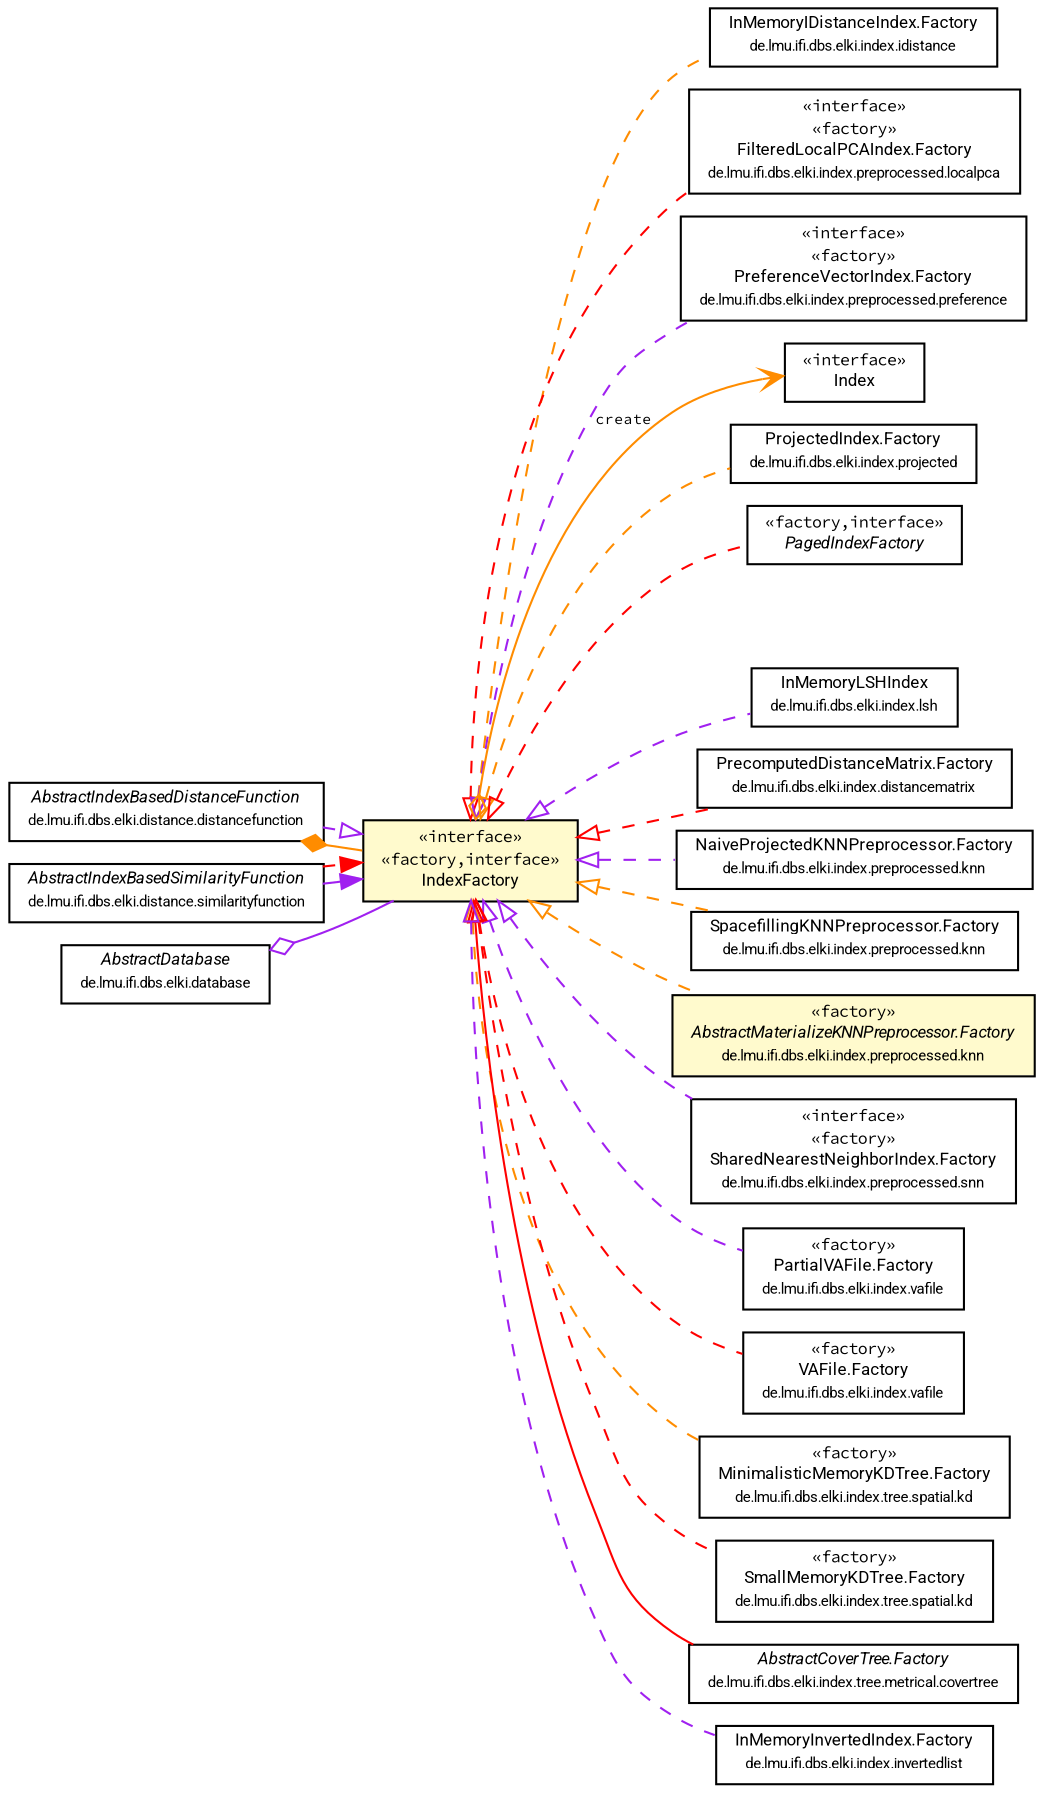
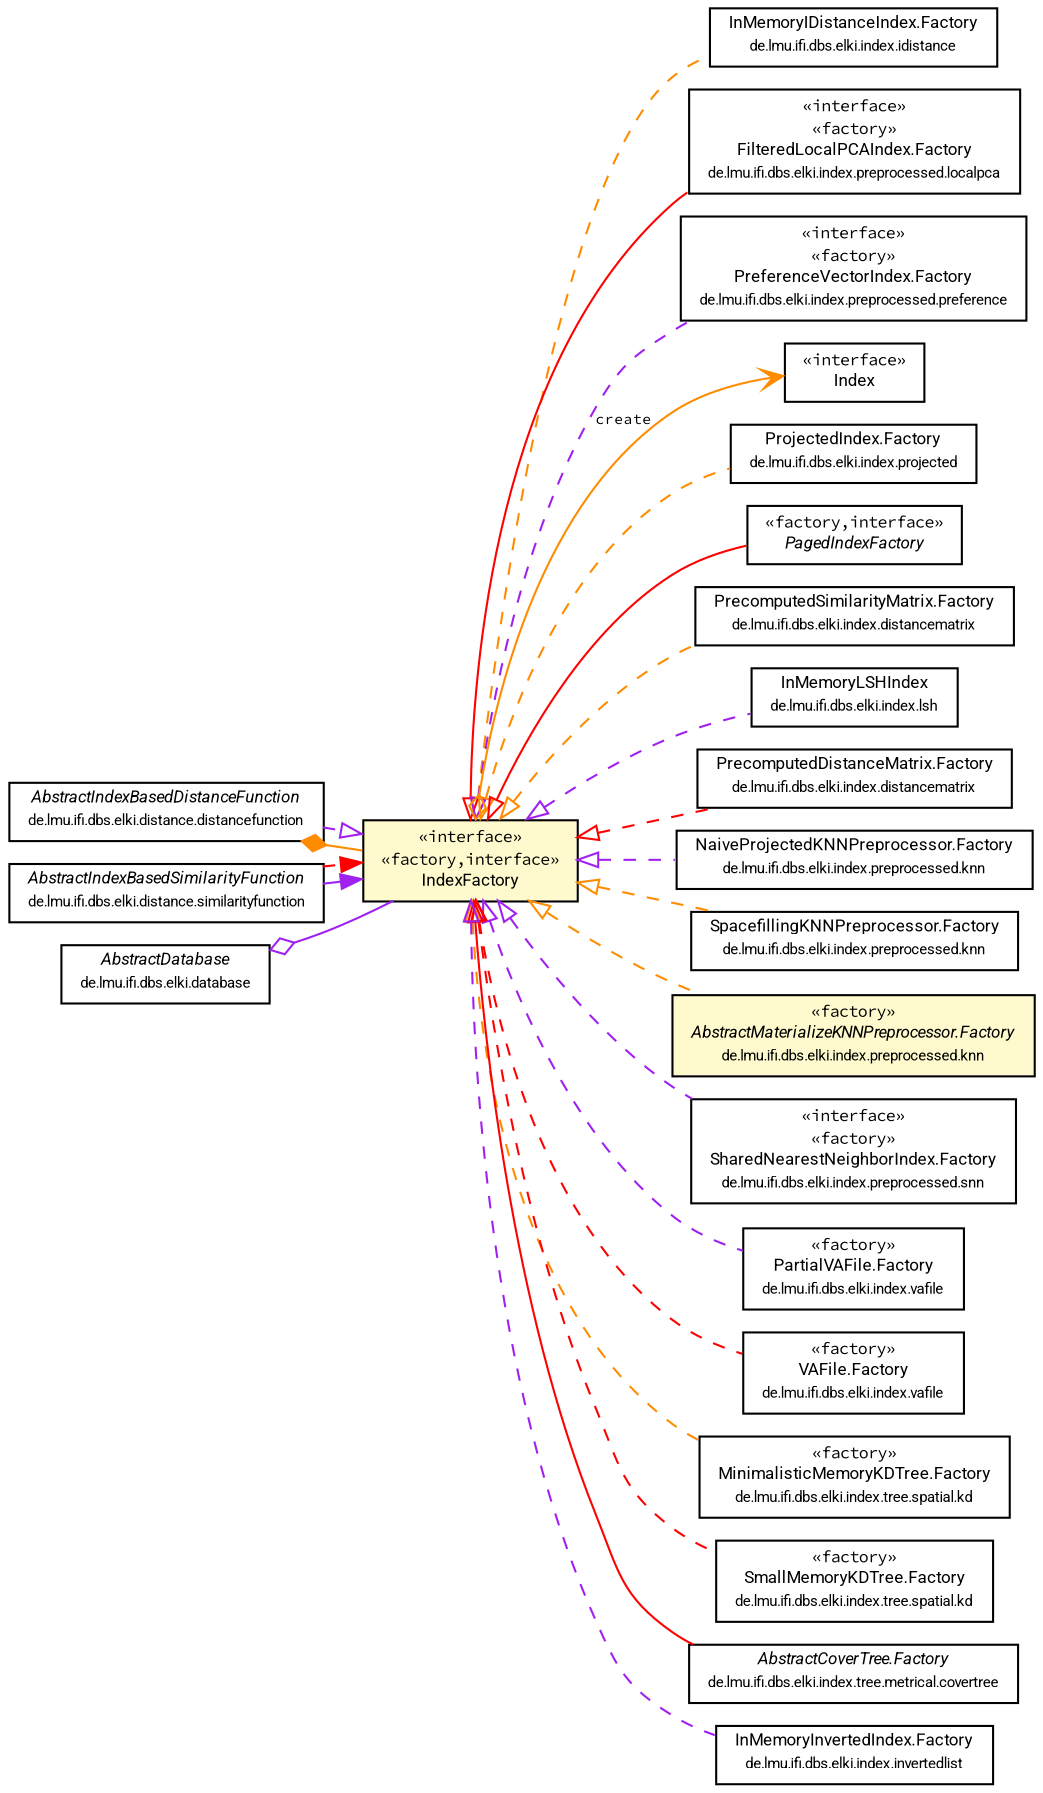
(508, 503) -> (508, 503)
none -> (854, 616)
(595, 644) -> (595, 644)
